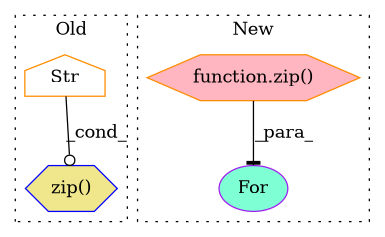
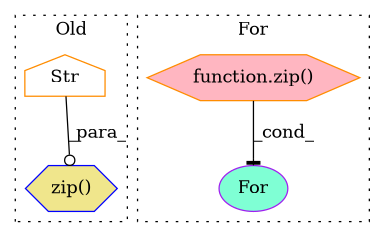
(253, 30) -> (253, 30)
(97, 133) -> (97, 133)
(284, 133) -> (284, 133)
